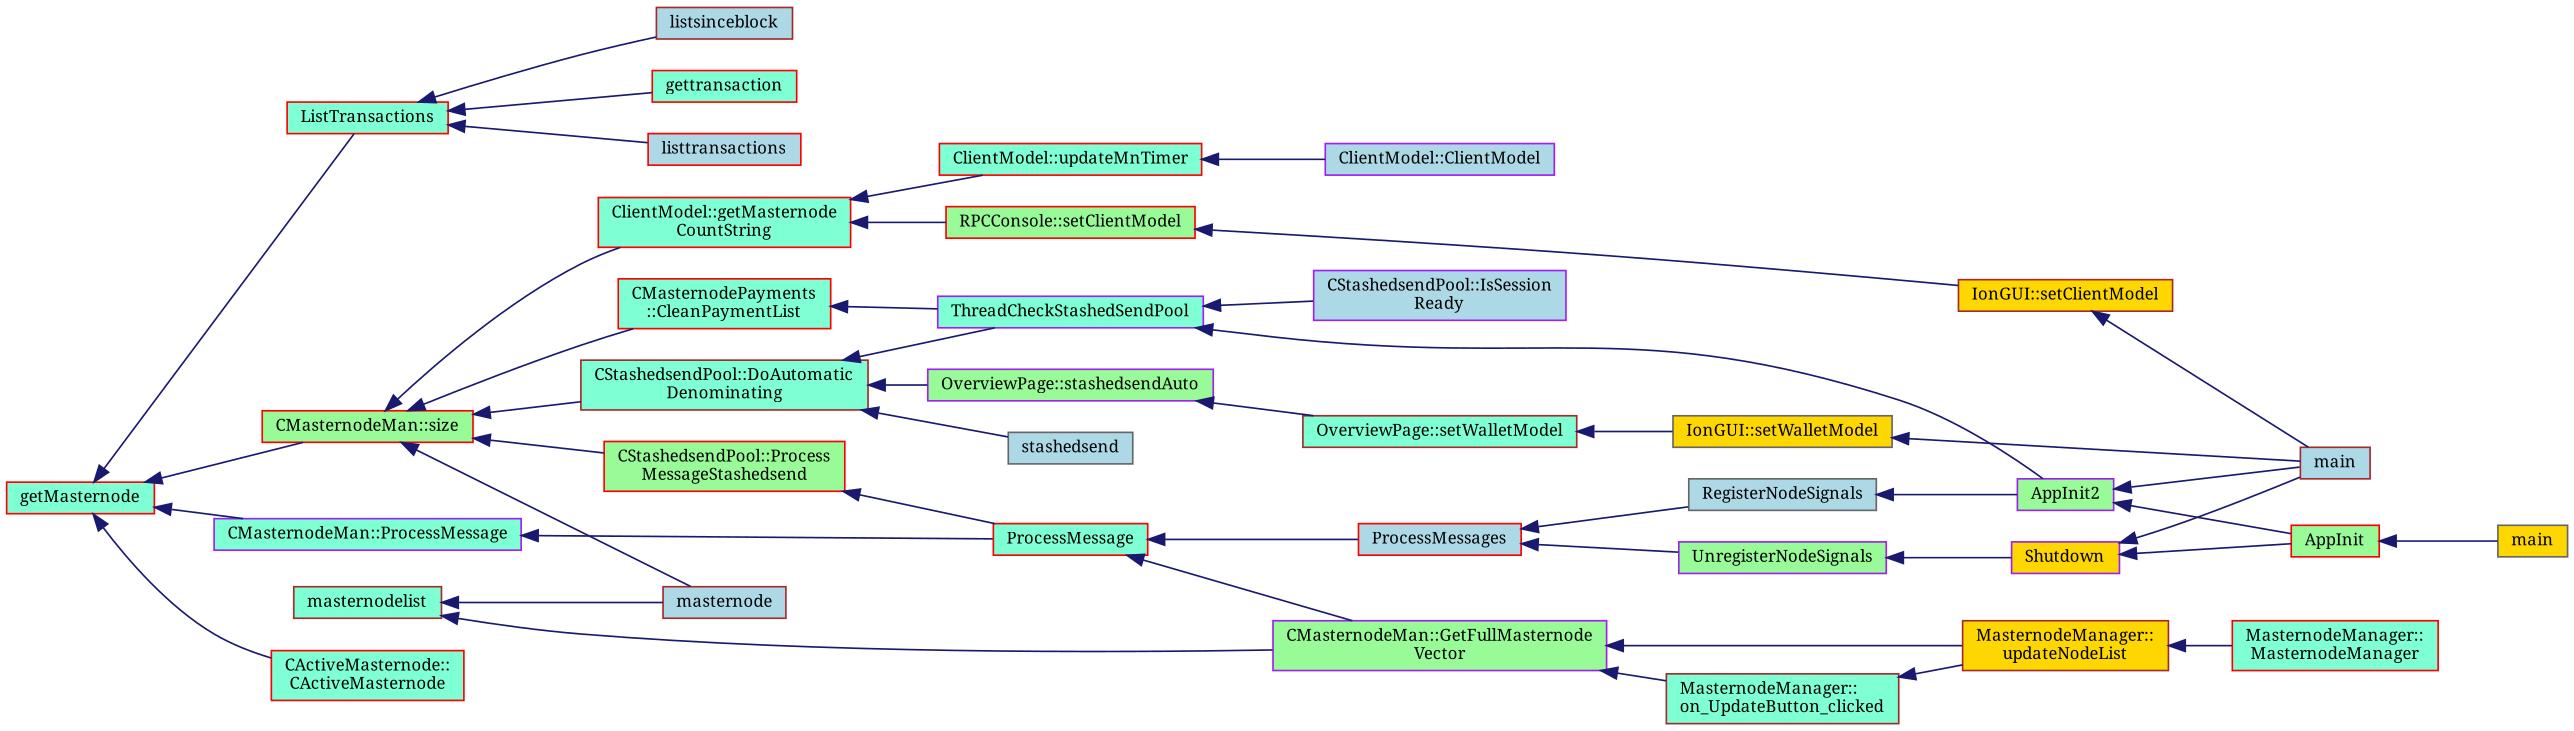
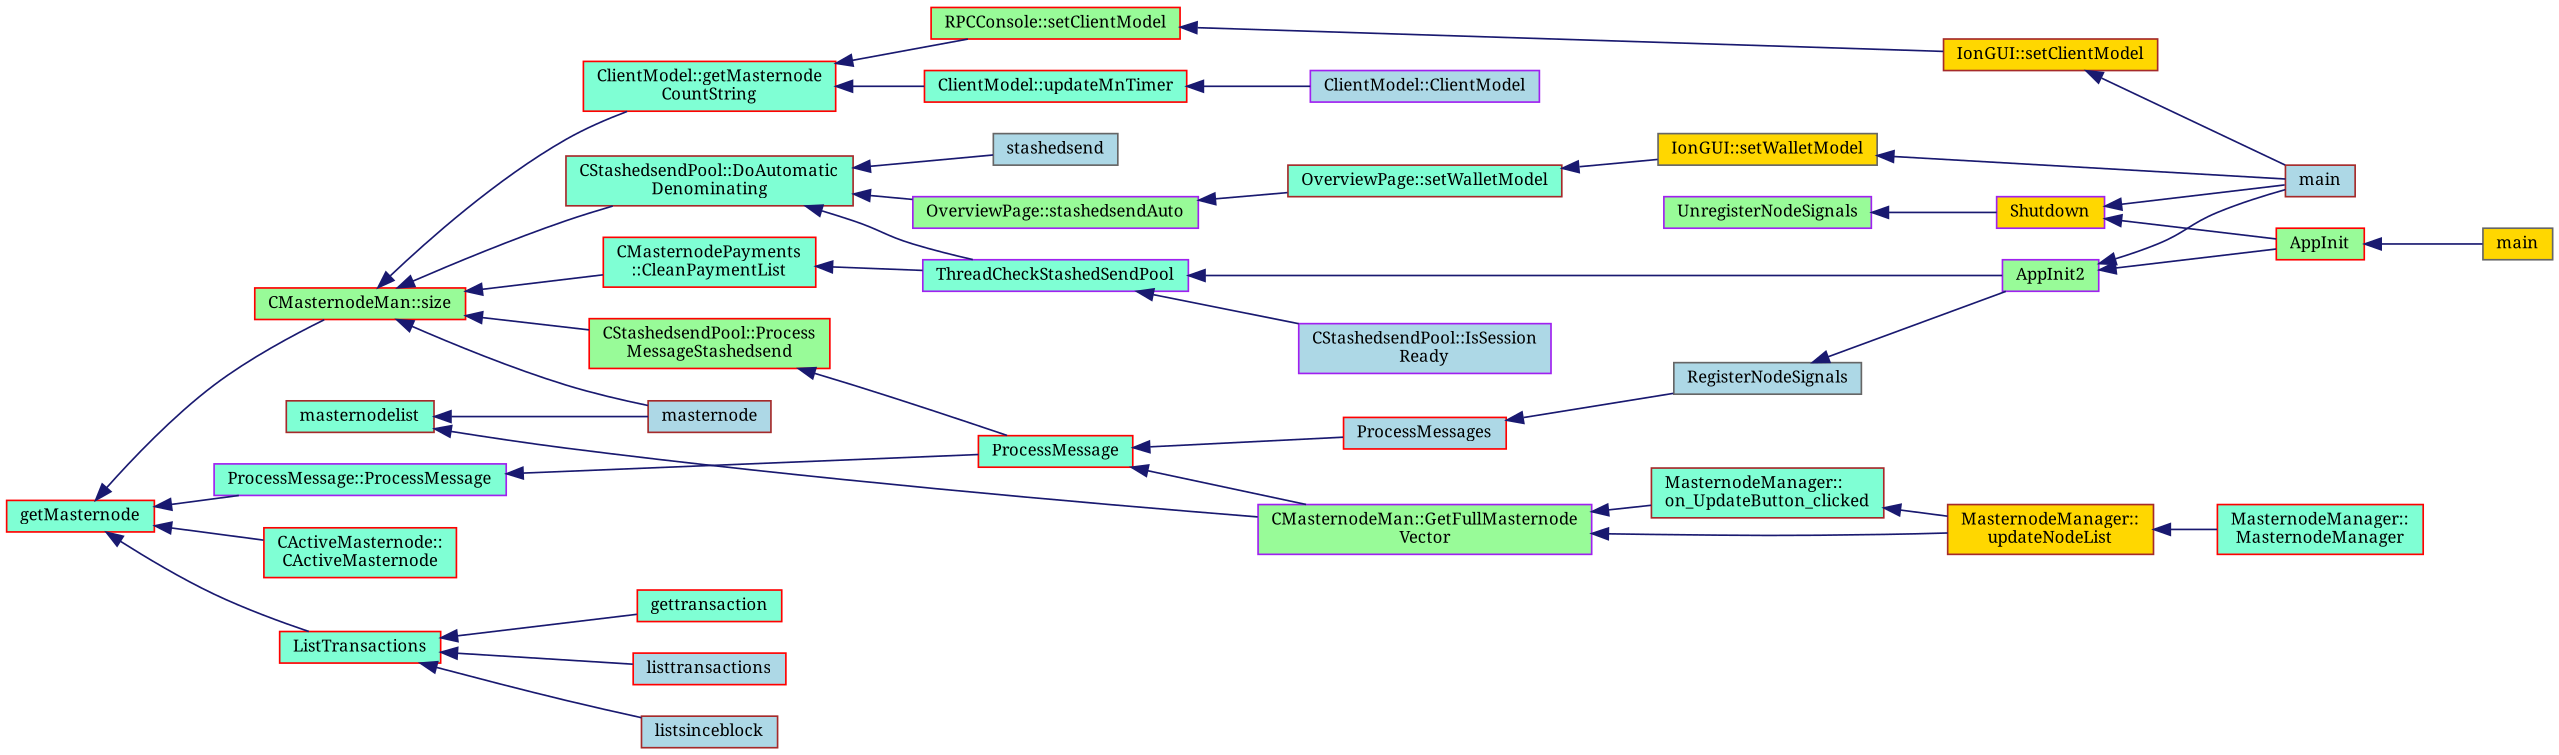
(368, 534) -> (360, 480)
(1608, 548) -> none
